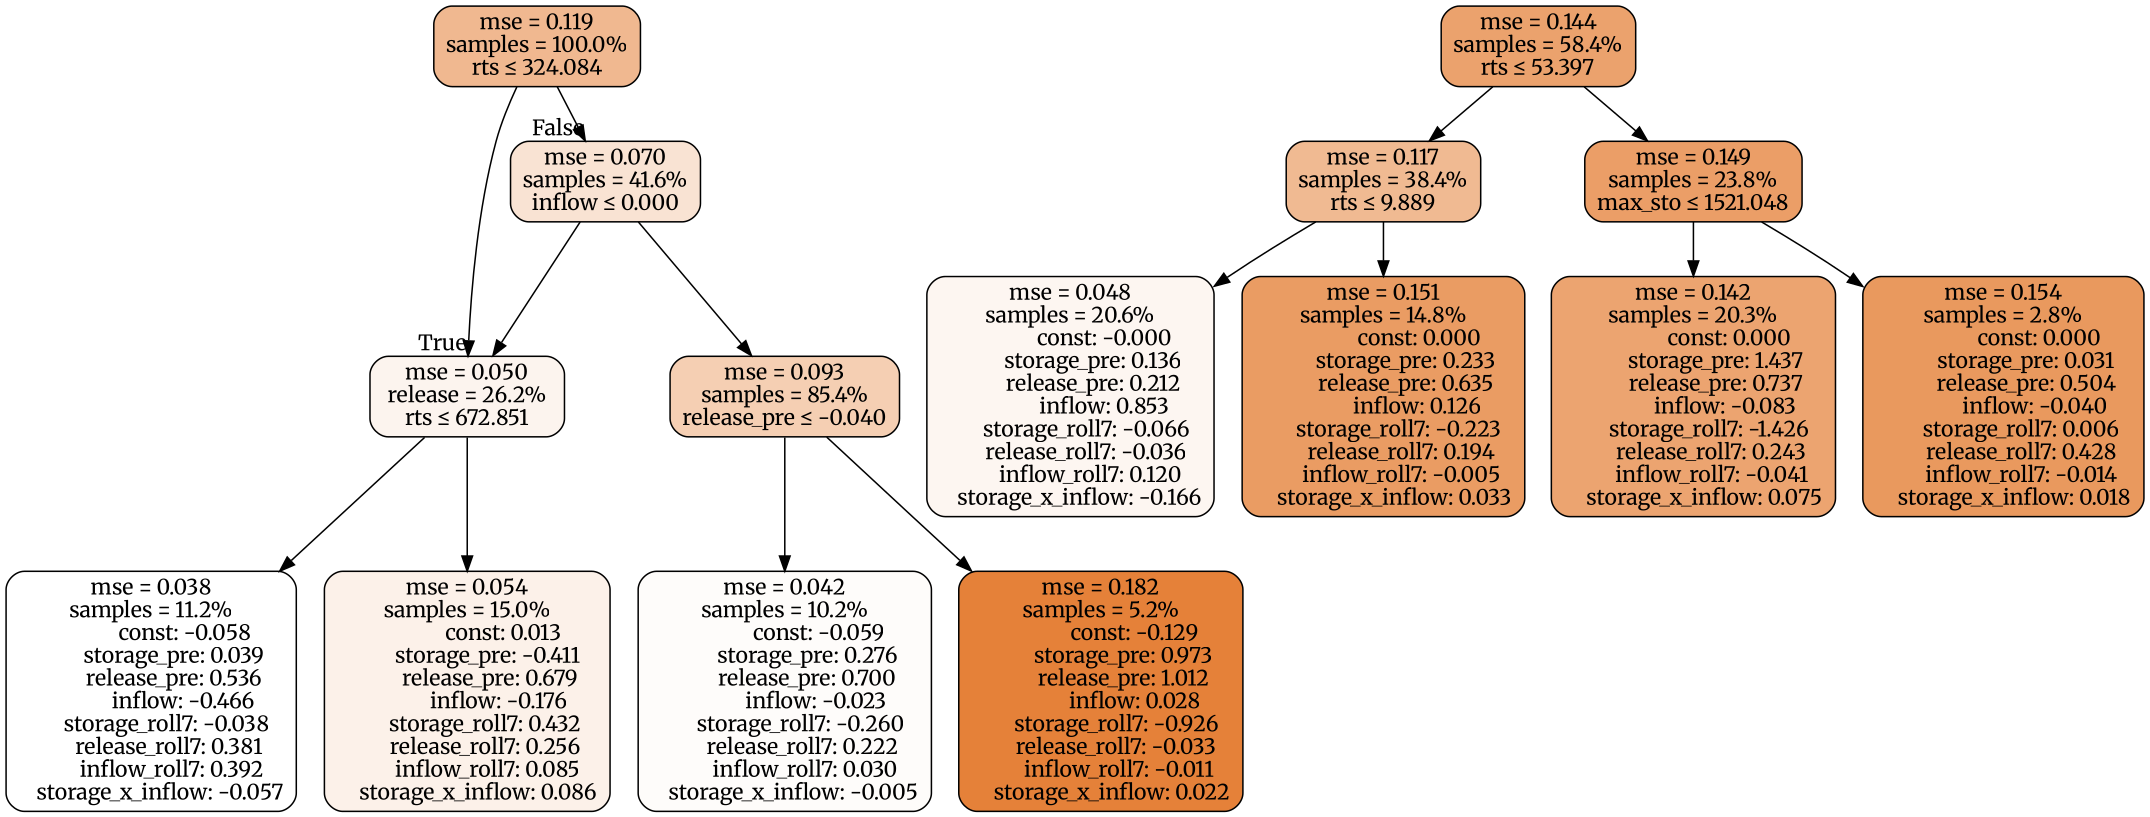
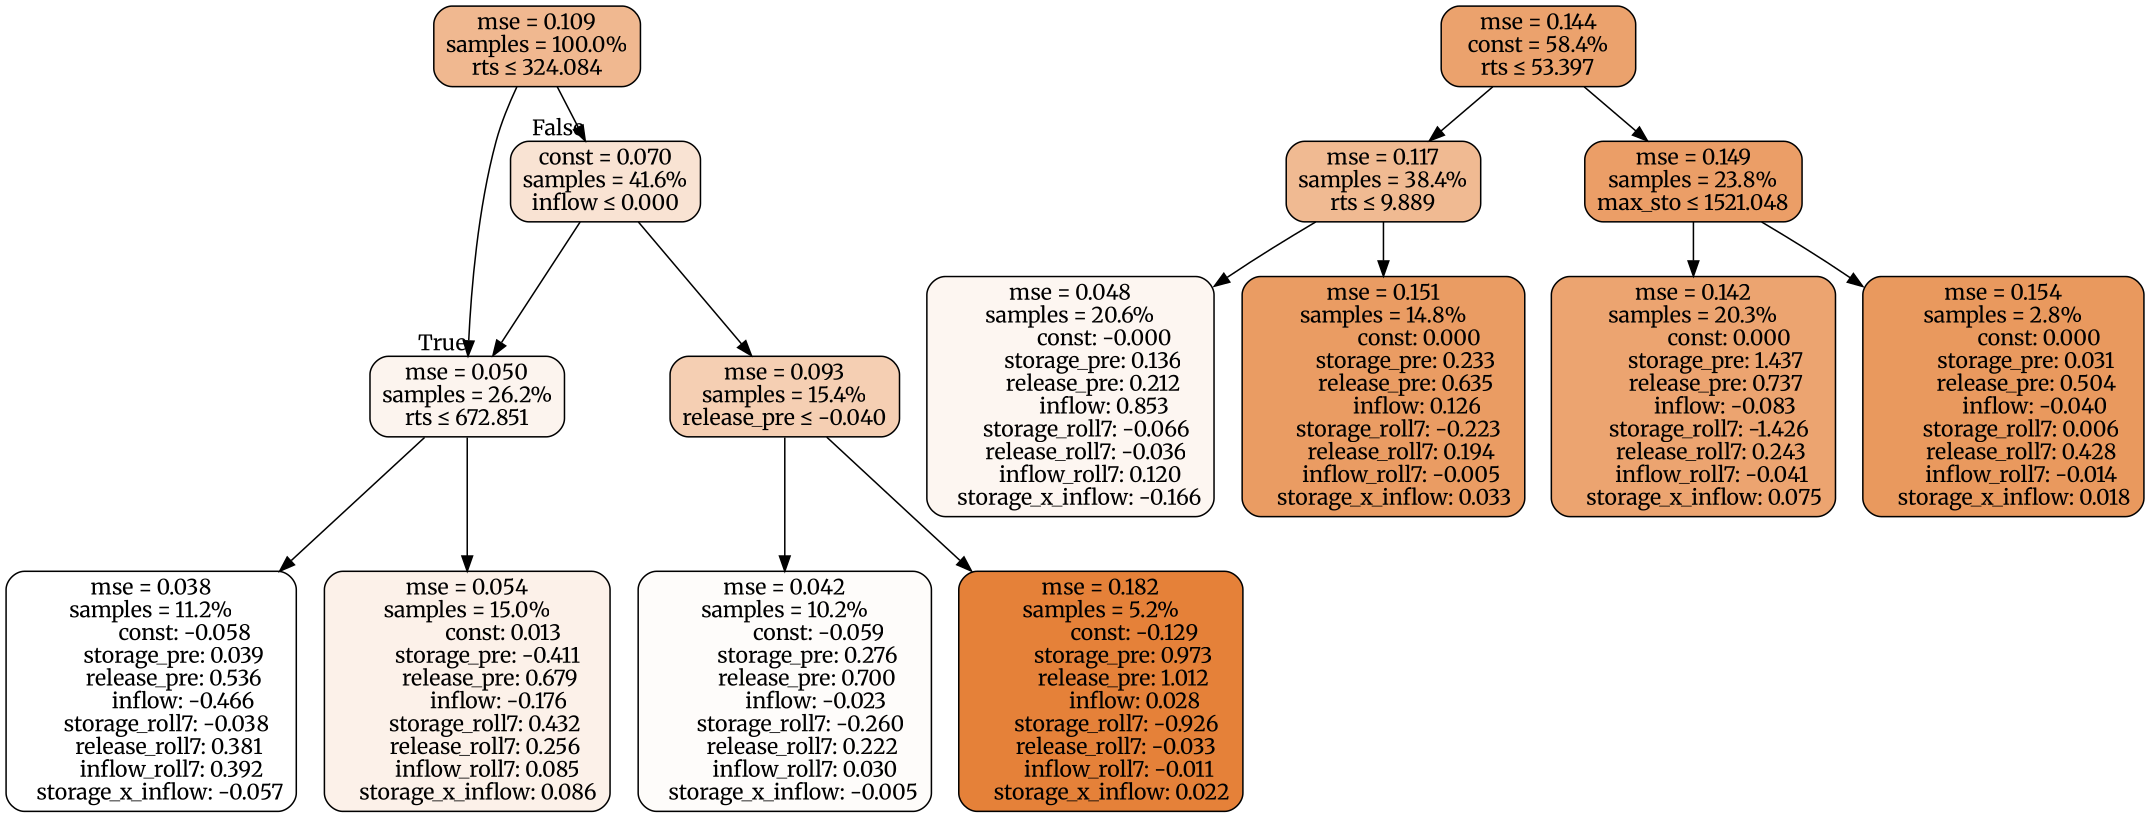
(537, 46) -> (537, 46)
(1538, 46) -> (1538, 46)
(605, 182) -> (605, 182)
(467, 397) -> (467, 397)
(785, 397) -> (785, 397)
